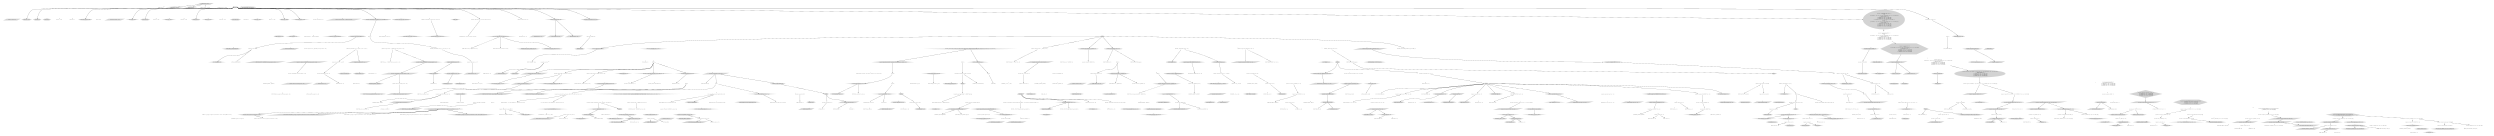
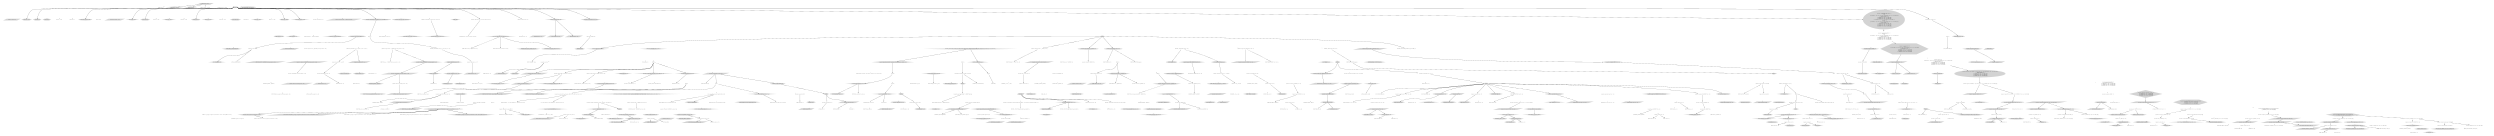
(1657, 102) -> none
